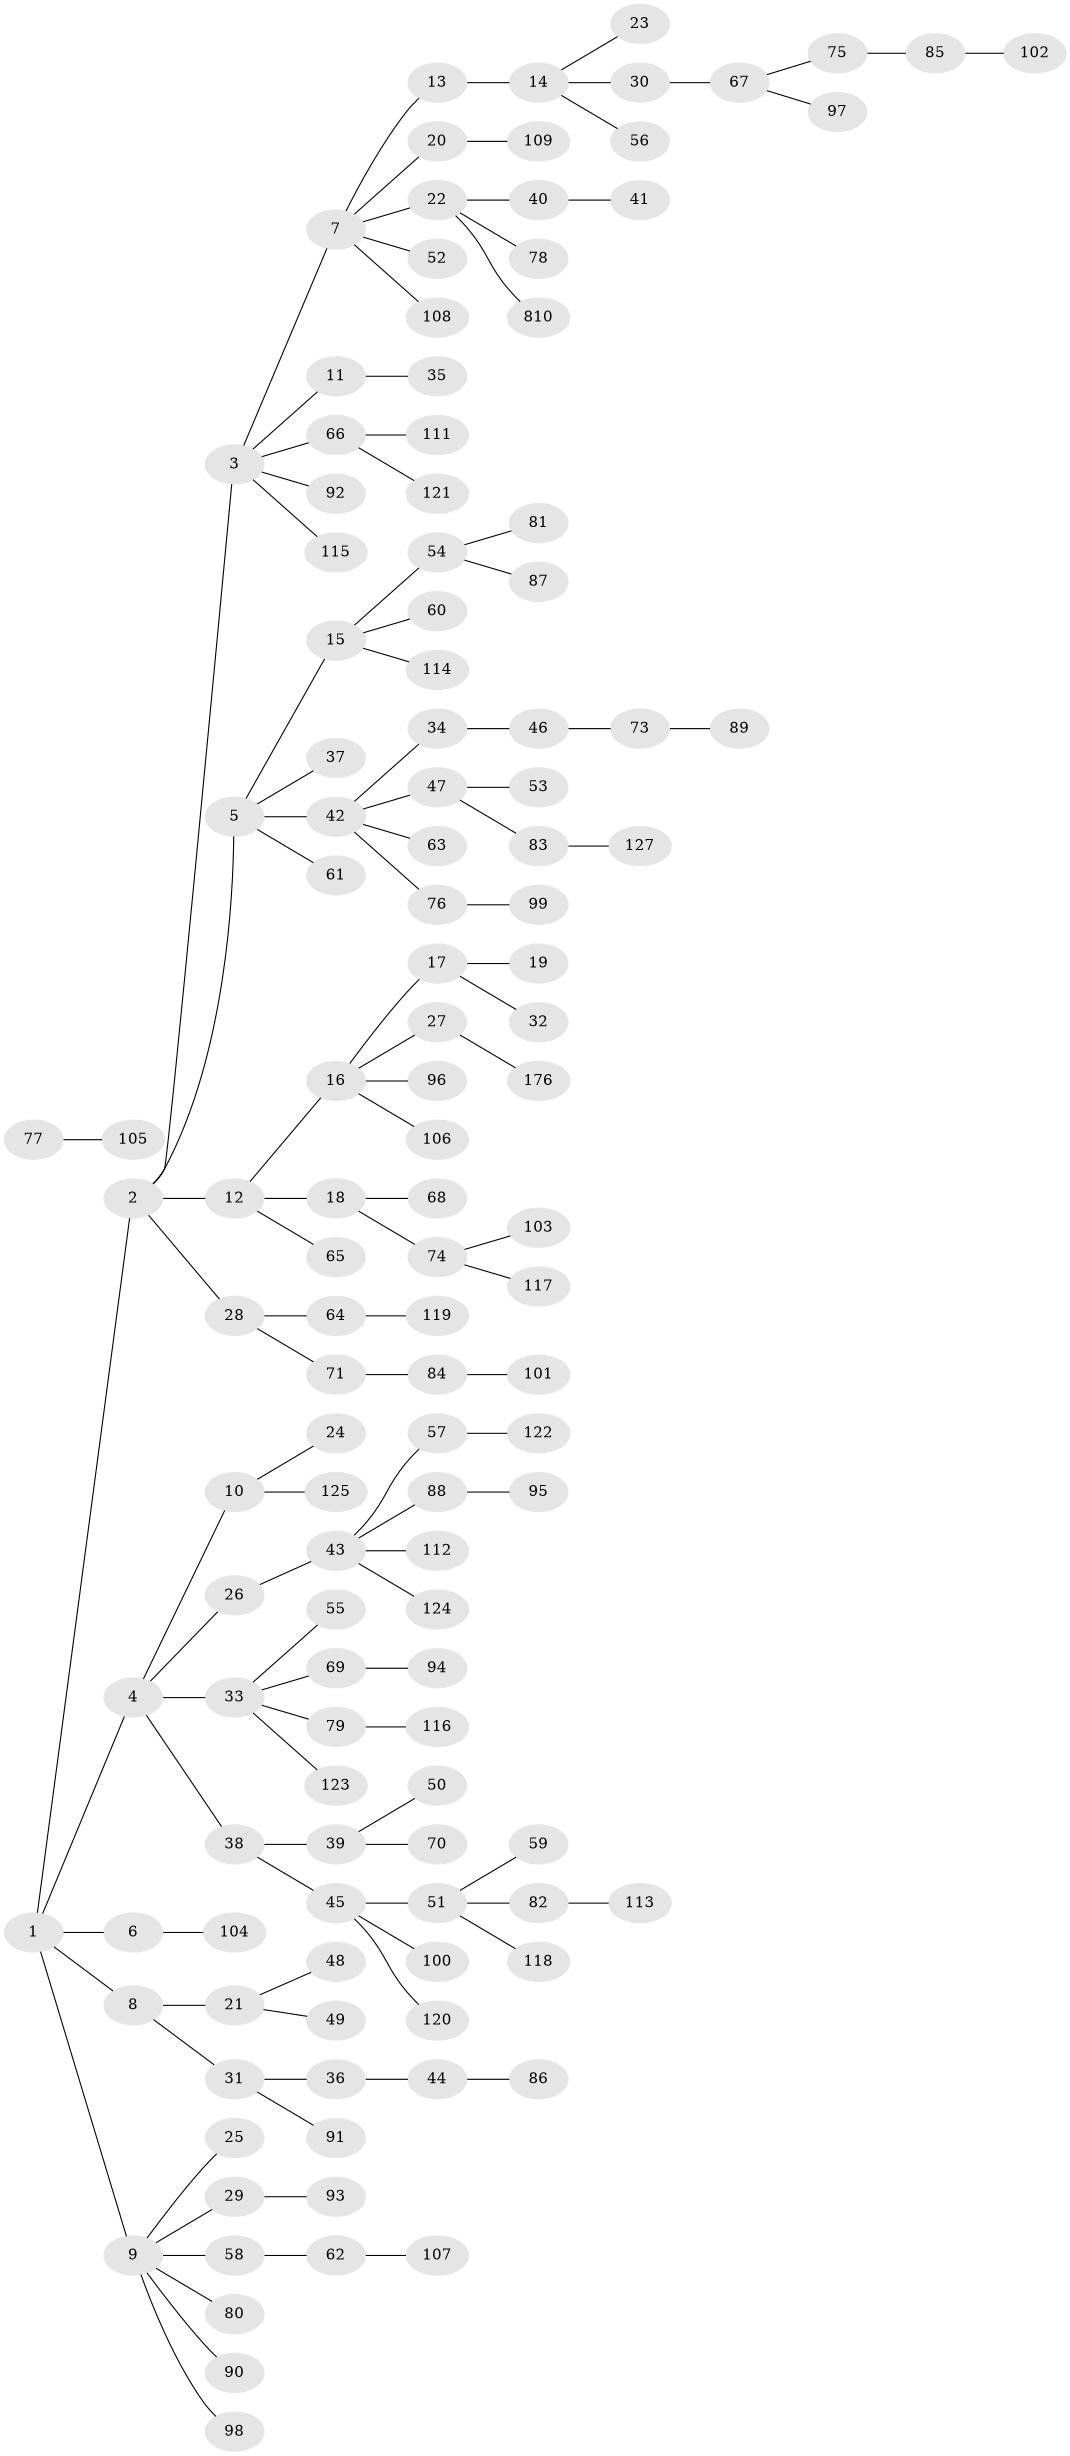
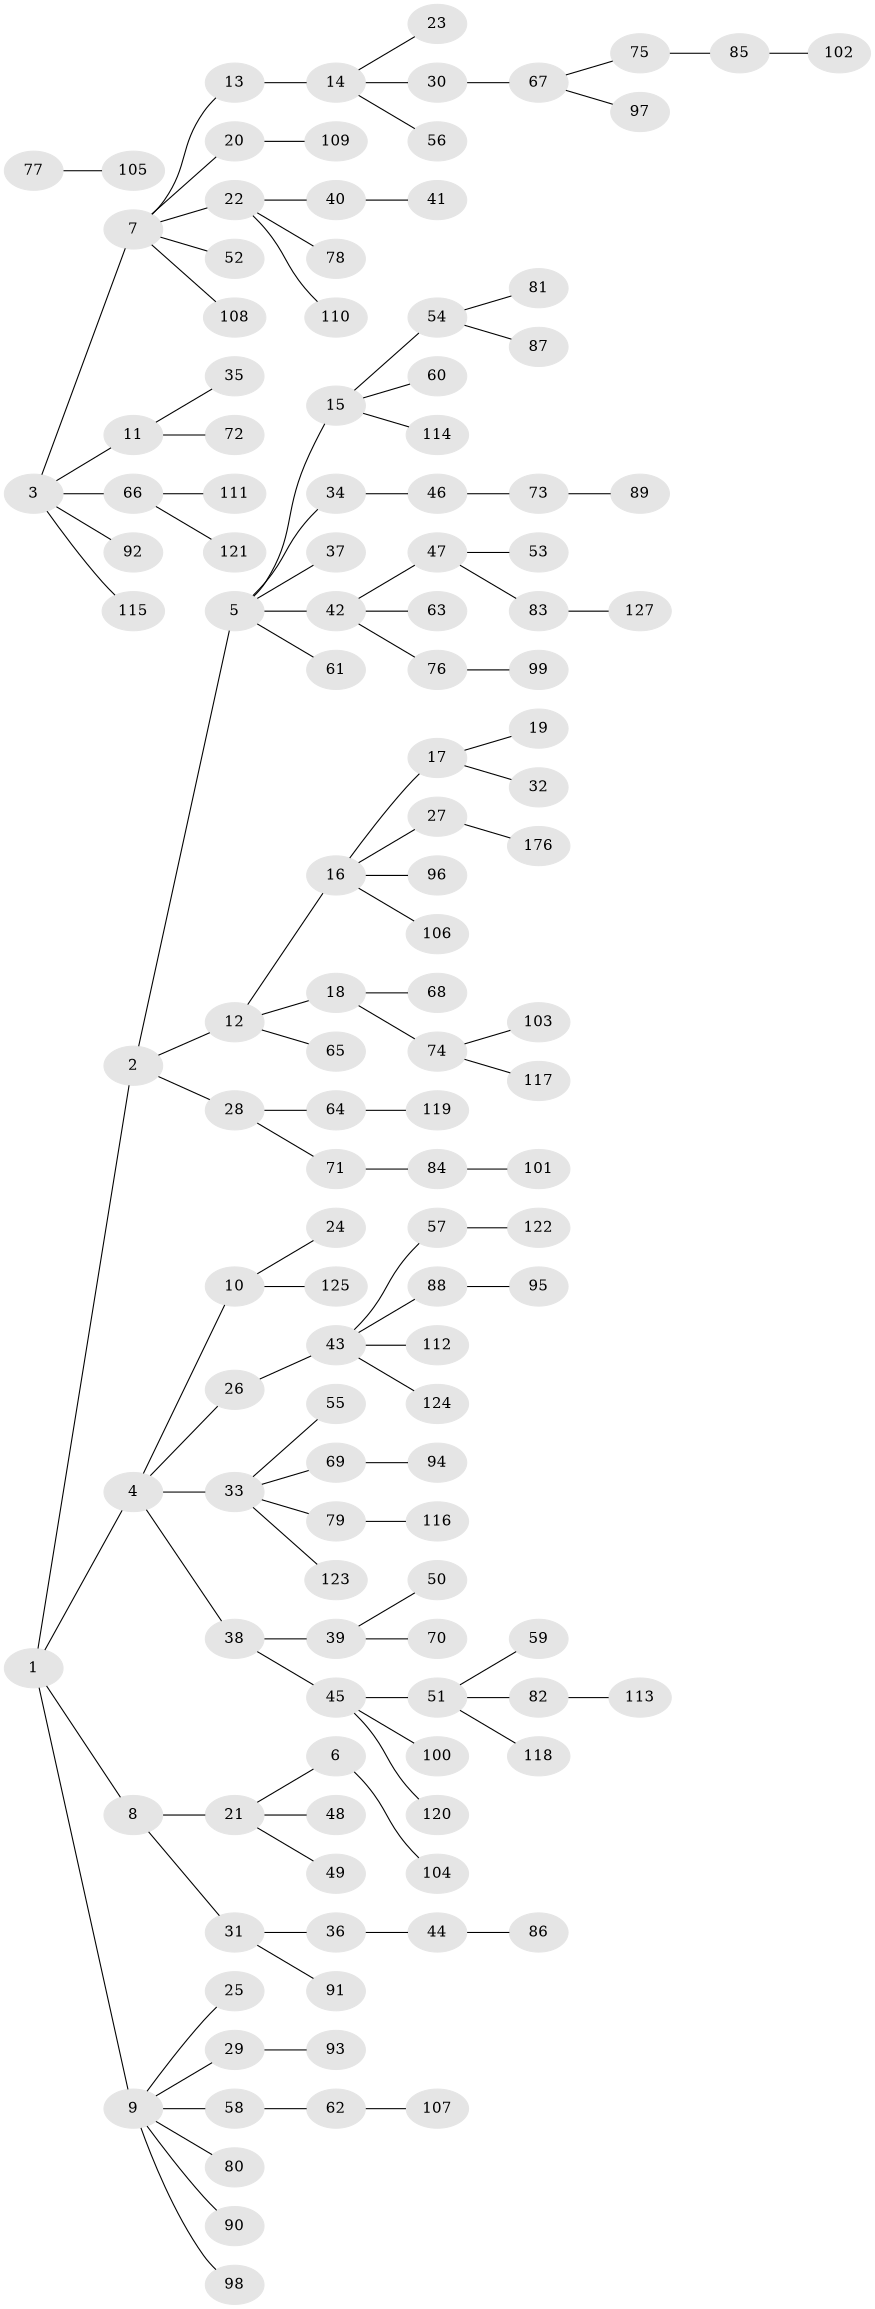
(539, 318) -> (336, 318)
none -> (235, 435)
(387, 773) -> (291, 543)
(198, 836) -> none
(84, 1932) -> (285, 1786)
